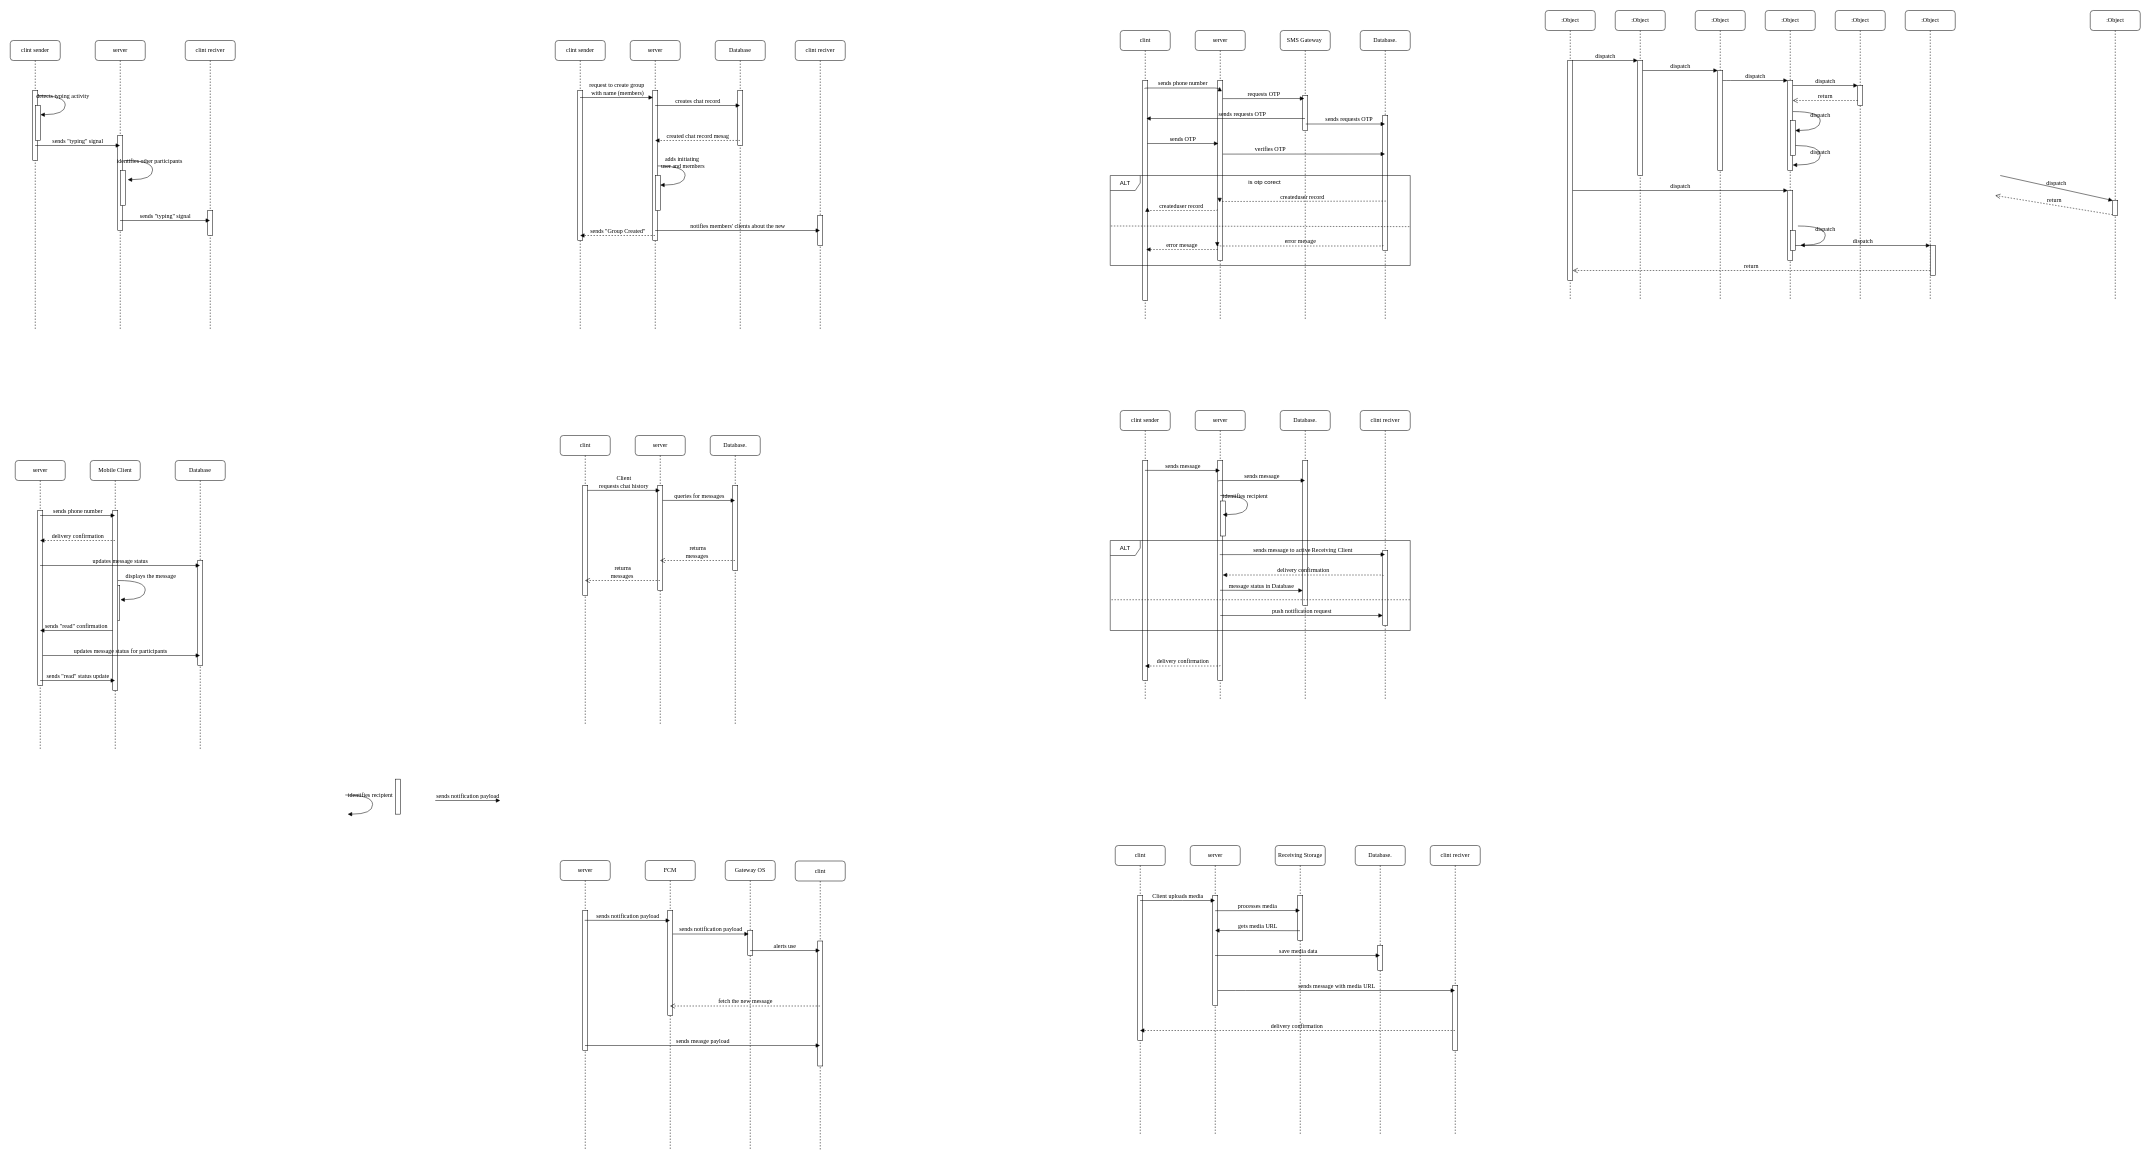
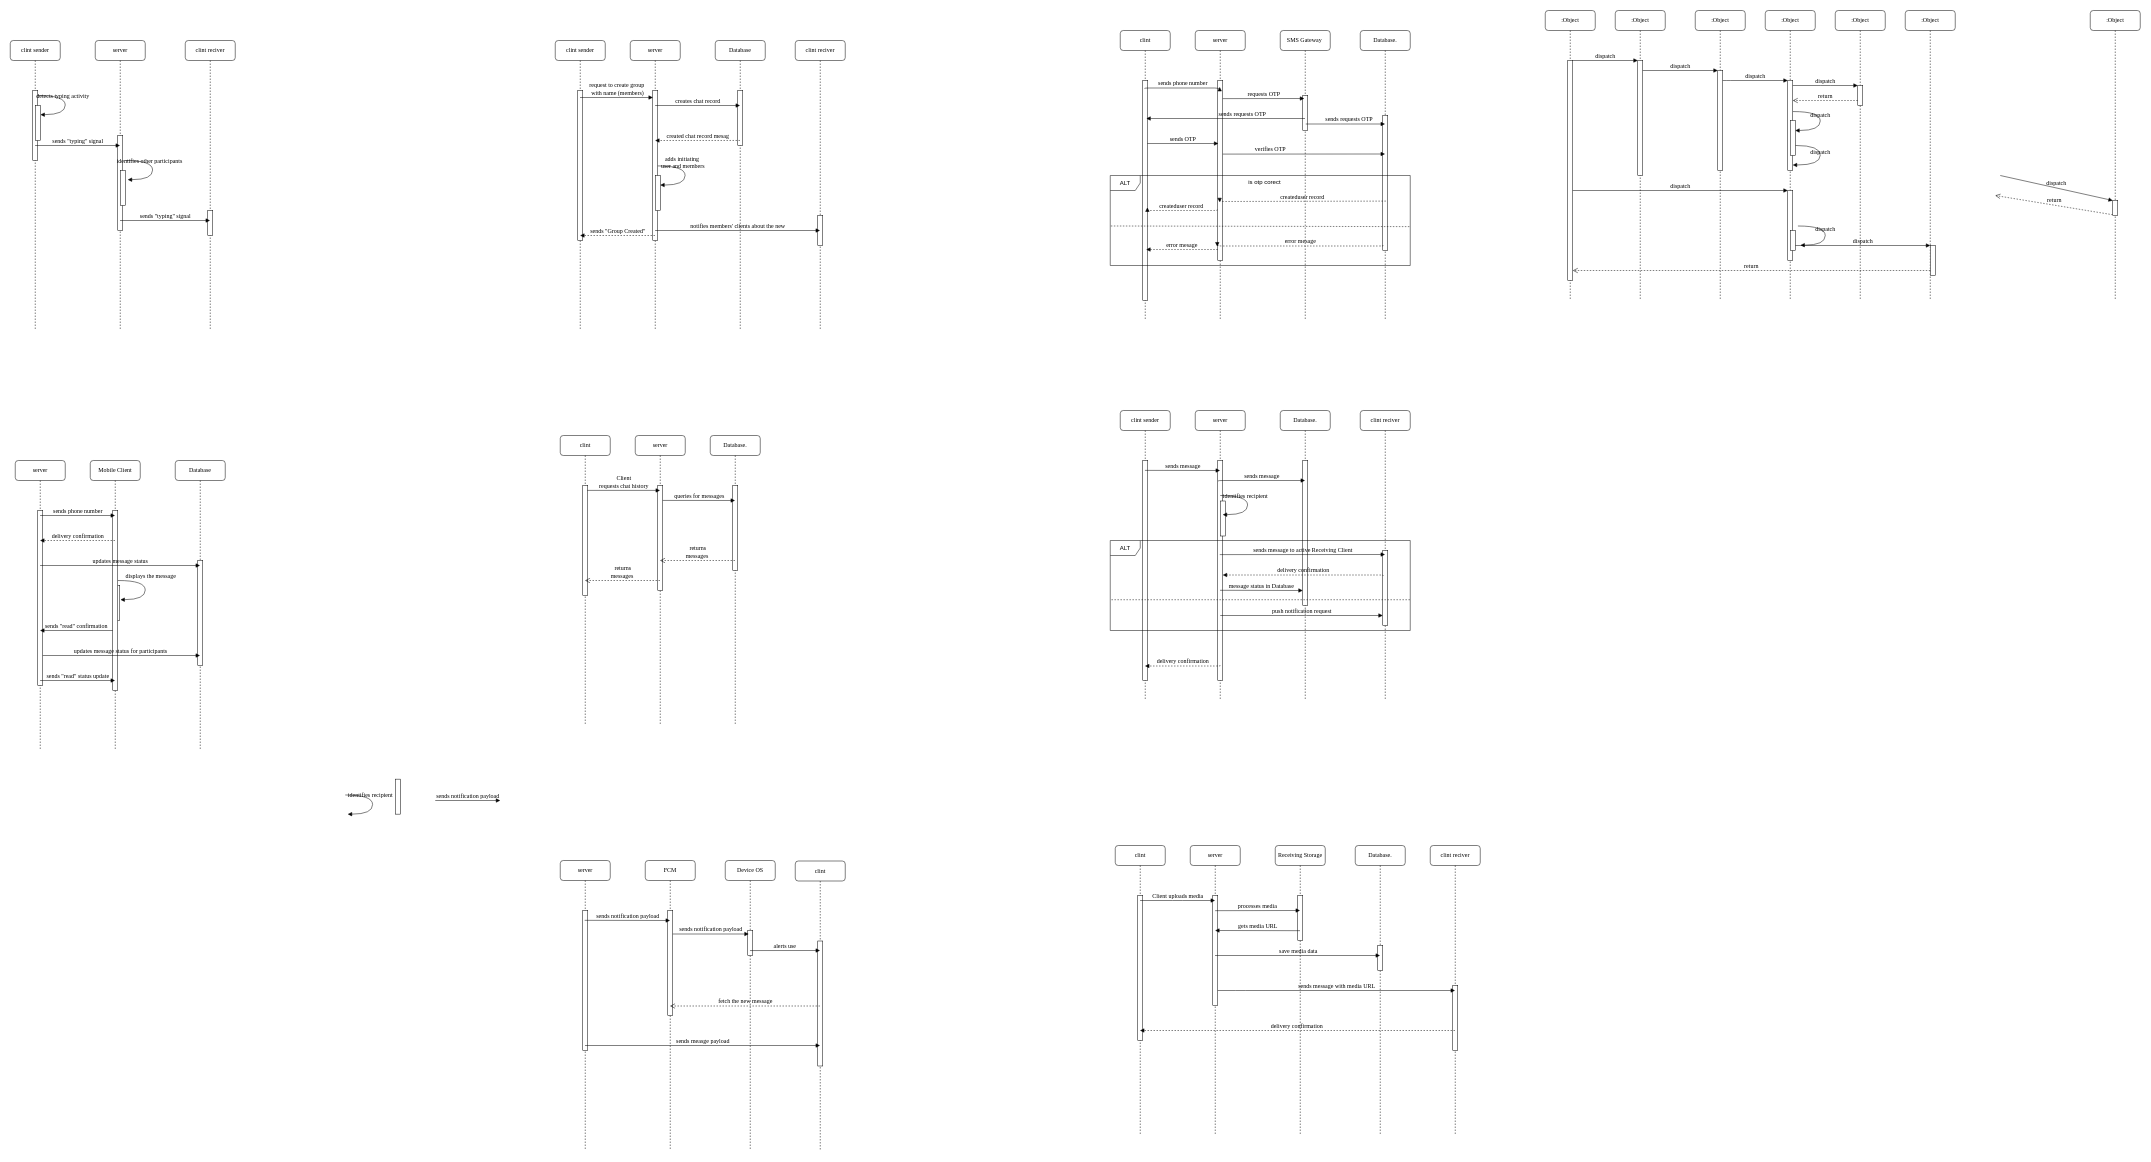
(750, 870) -> (750, 870)
